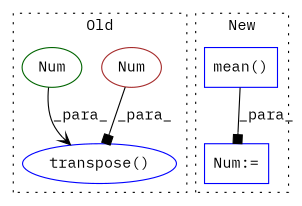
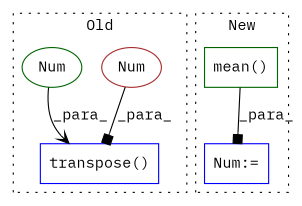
(241, 67) -> (241, 67)
(99, 164) -> (99, 164)
